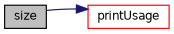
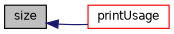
(61, 9) -> (73, 25)
